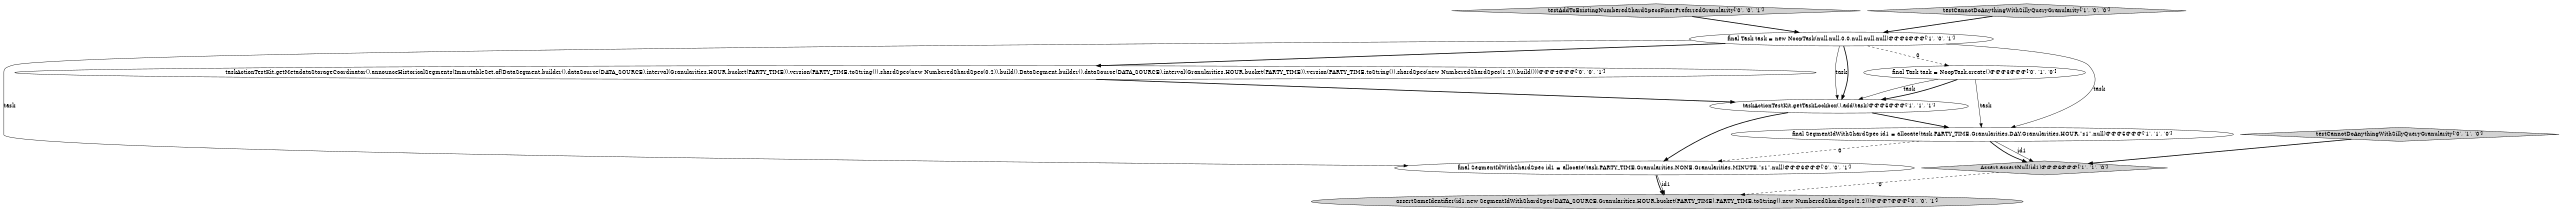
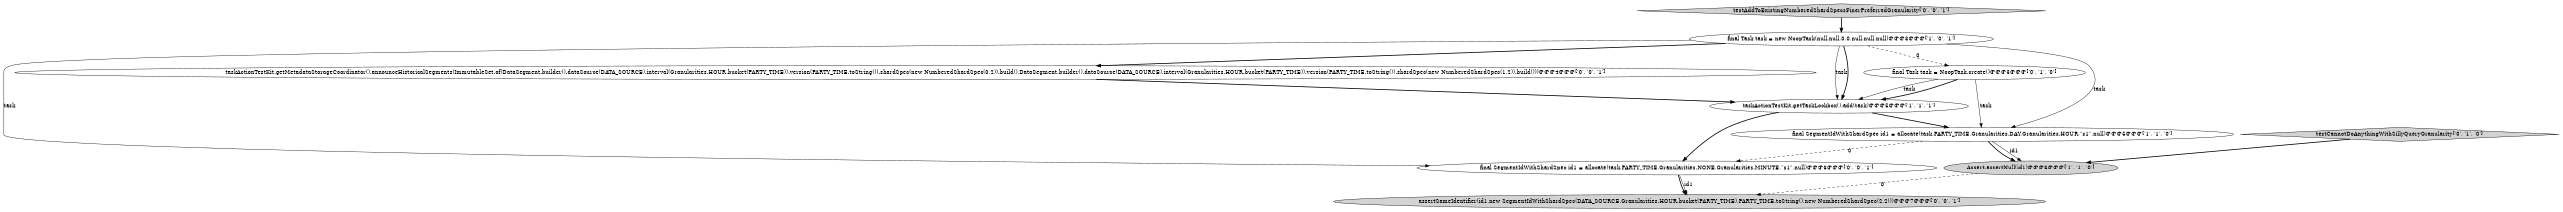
(2027, 11) -> none
(2044, 168) -> (2031, 168)
